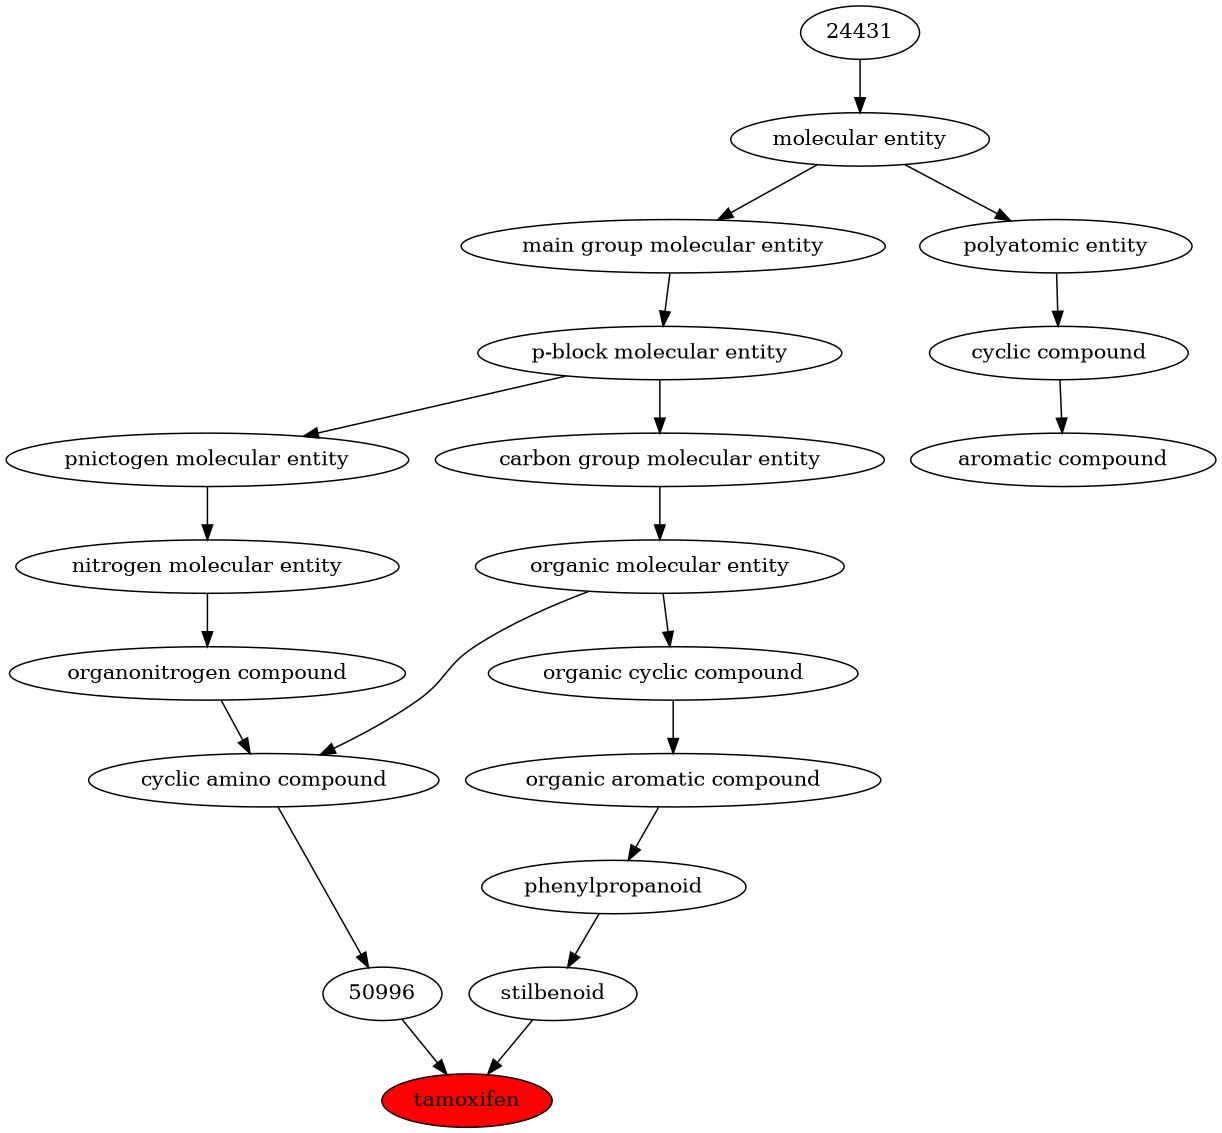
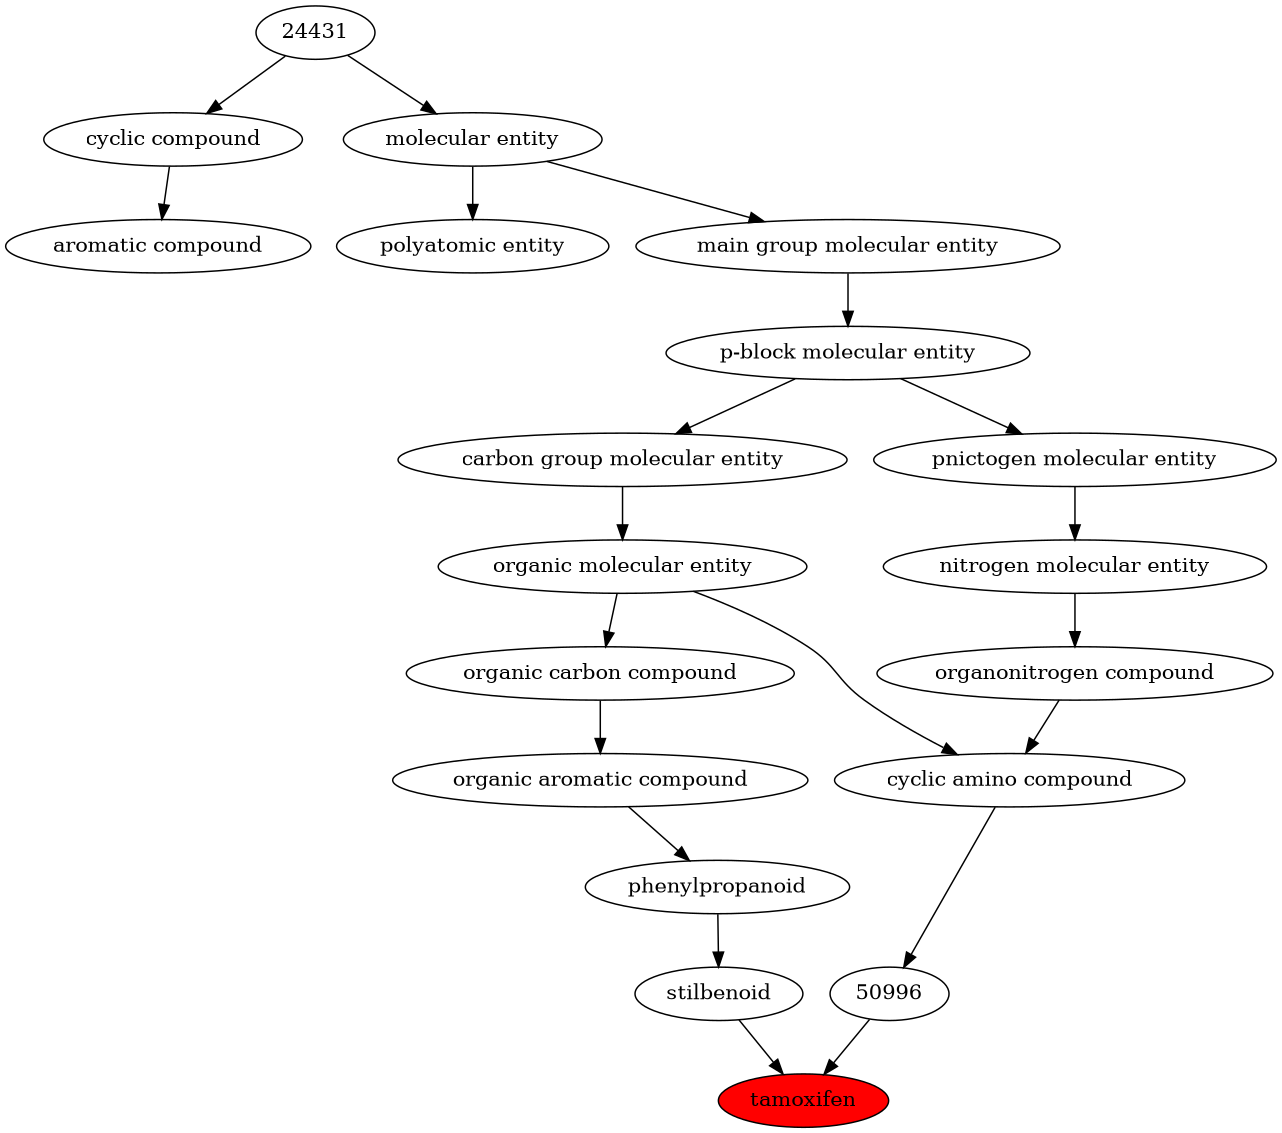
(1057, 292) -> (252, 80)
(673, 673) -> (600, 673)
